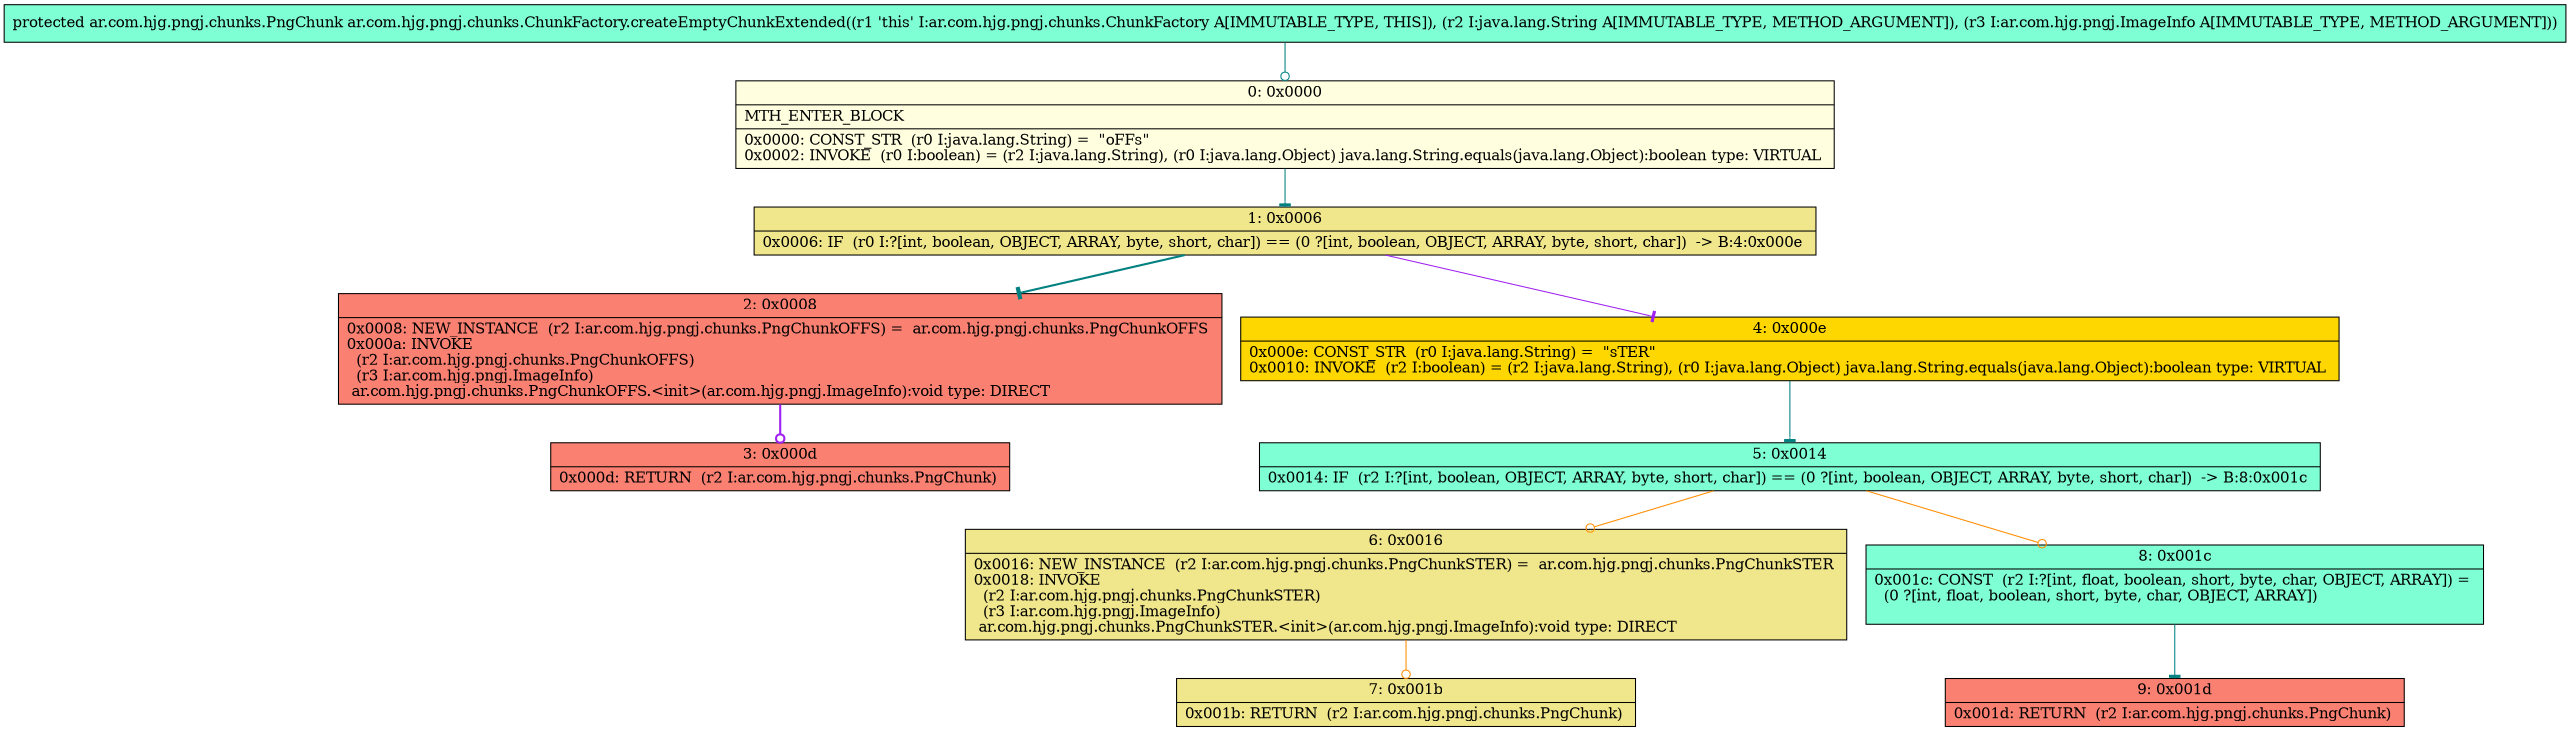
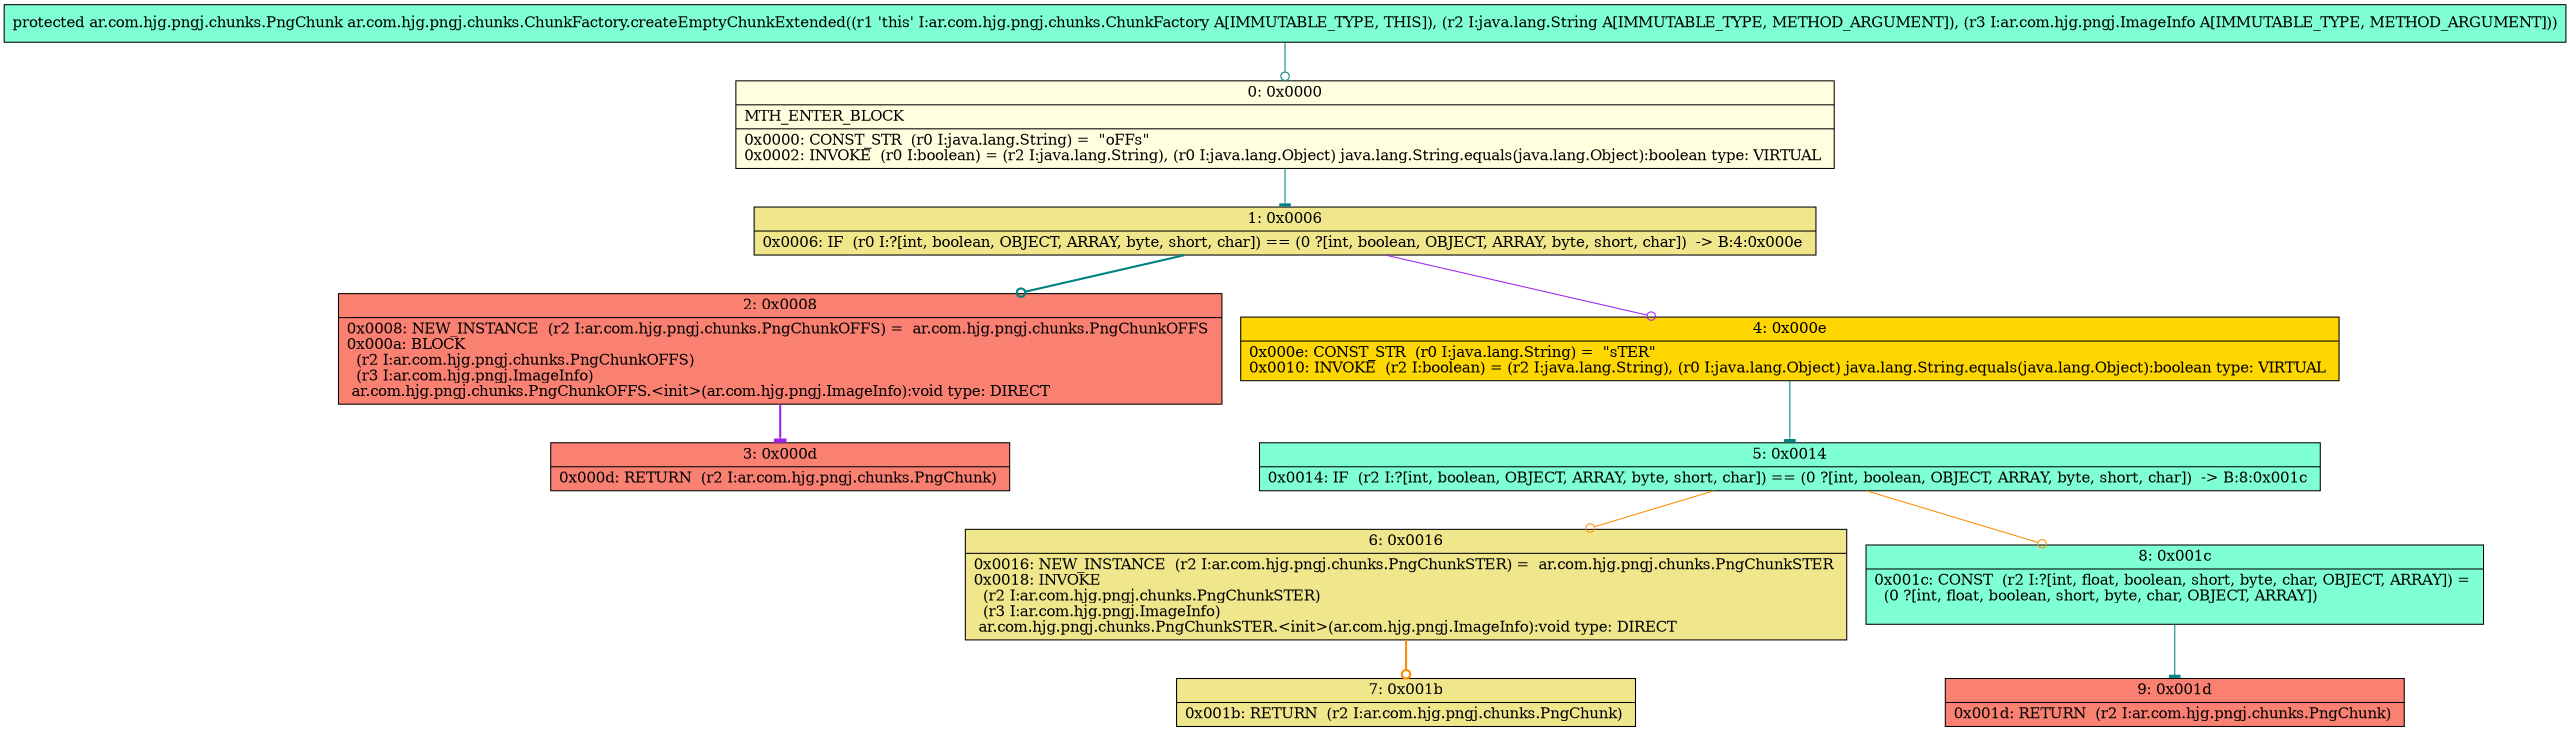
(1103, 274) -> (1105, 273)
(1518, 285) -> (1516, 285)
(415, 345) -> (411, 345)
(780, 419) -> (780, 421)
(1406, 655) -> (1406, 655)
